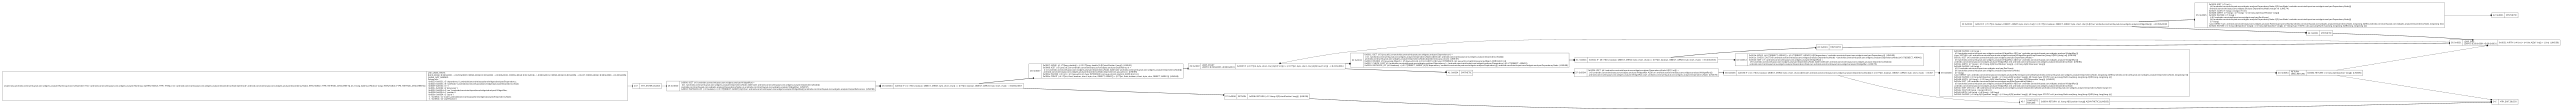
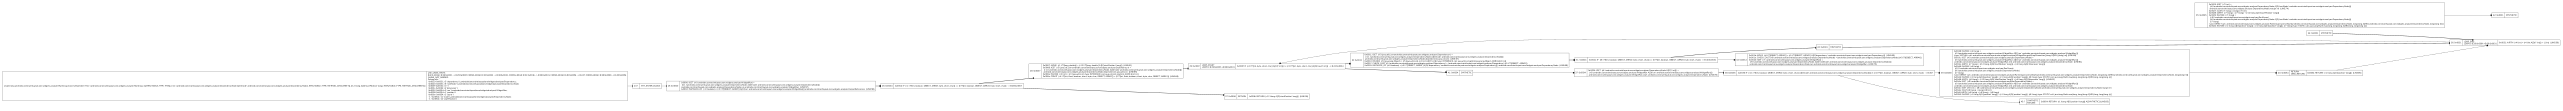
(2065, 24) -> none
(2505, 102) -> none
